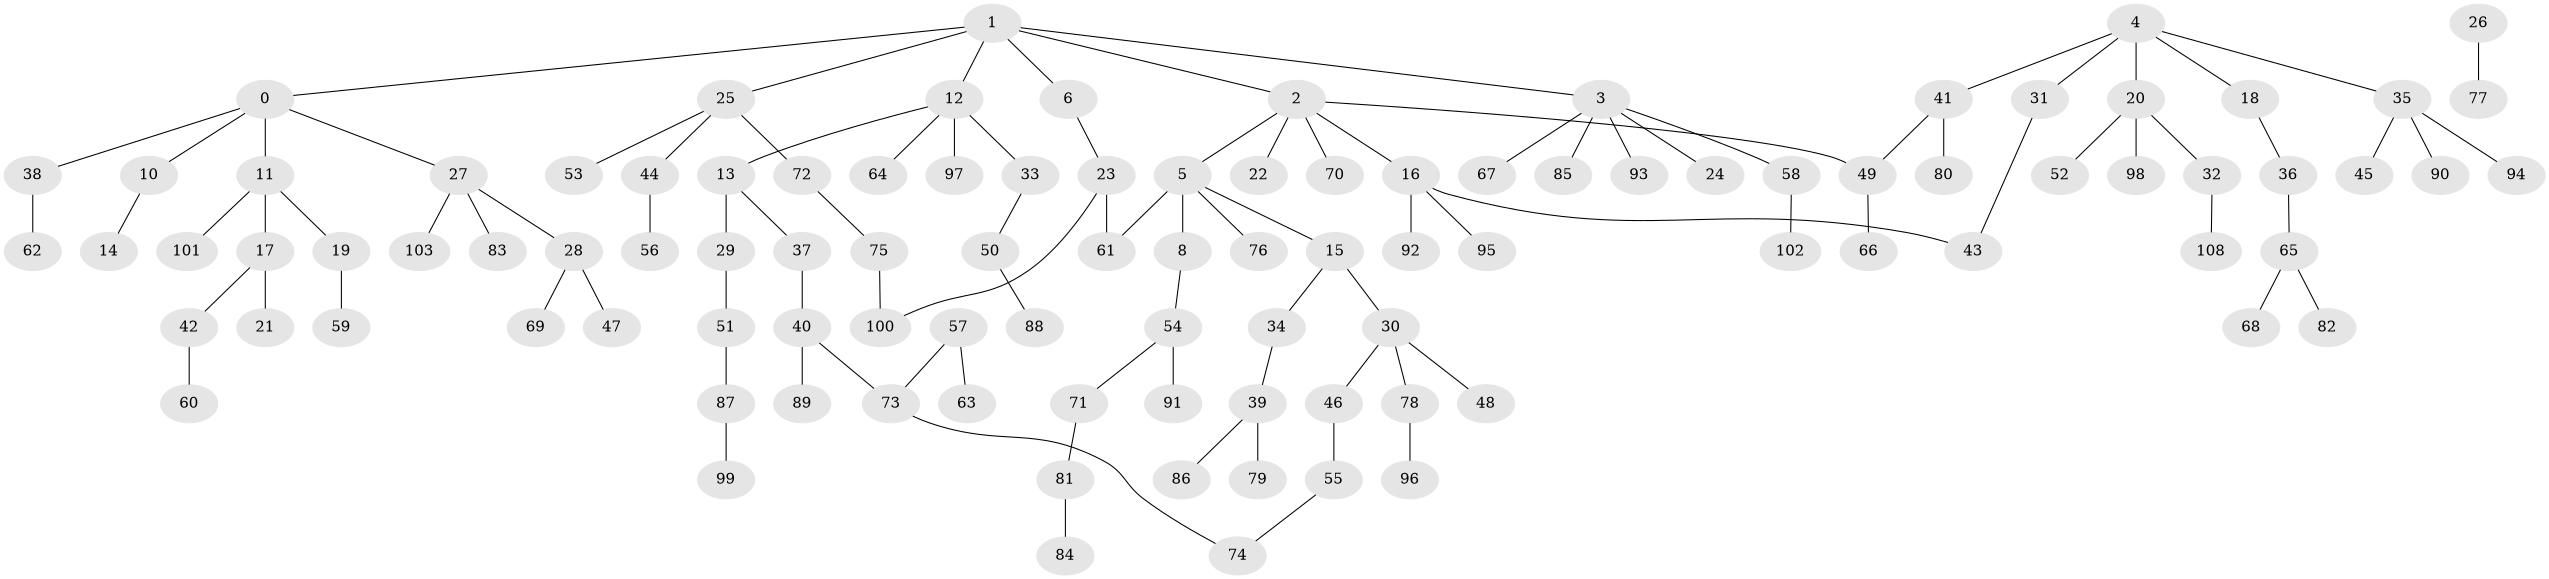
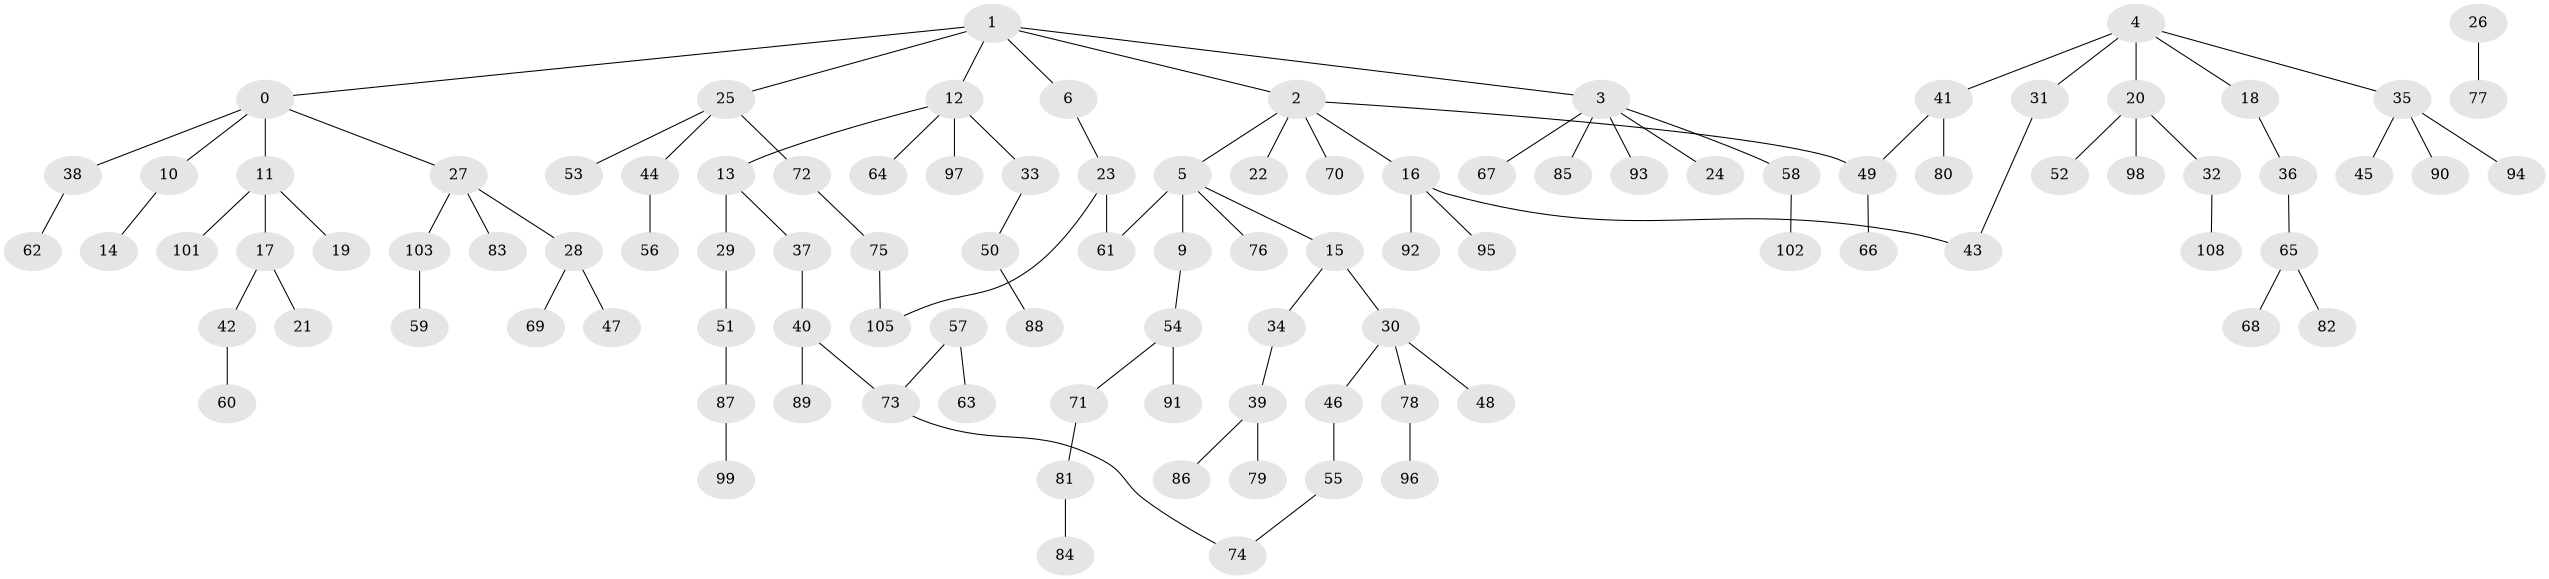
(1183, 252) -> (1183, 252)
(341, 290) -> (420, 290)
(880, 328) -> (880, 328)
